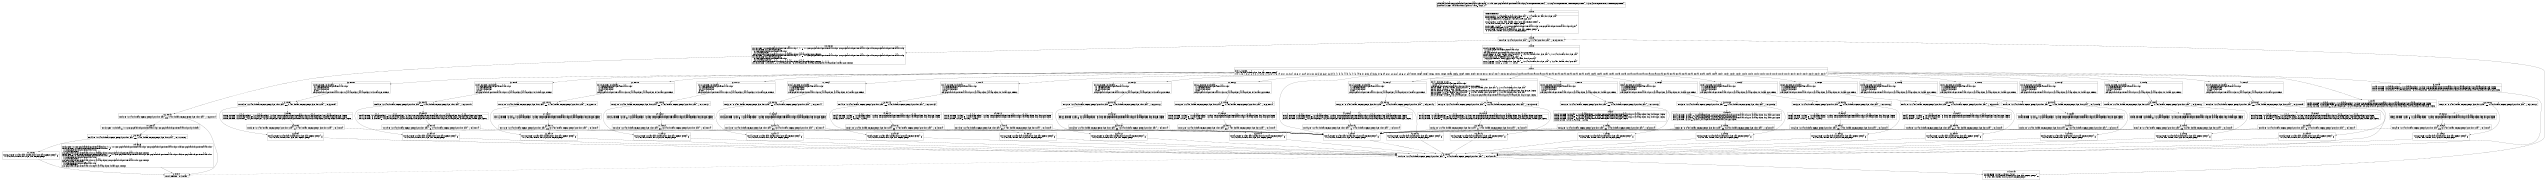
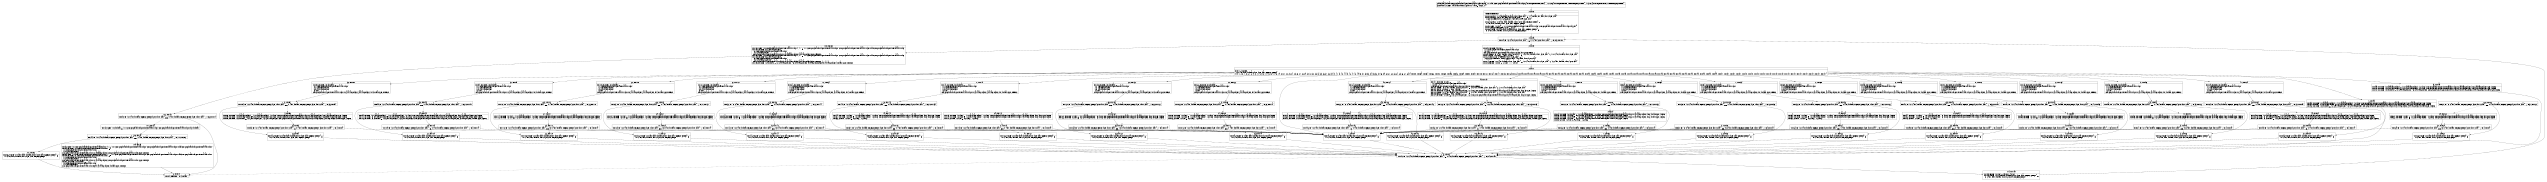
(1727, 116) -> none
